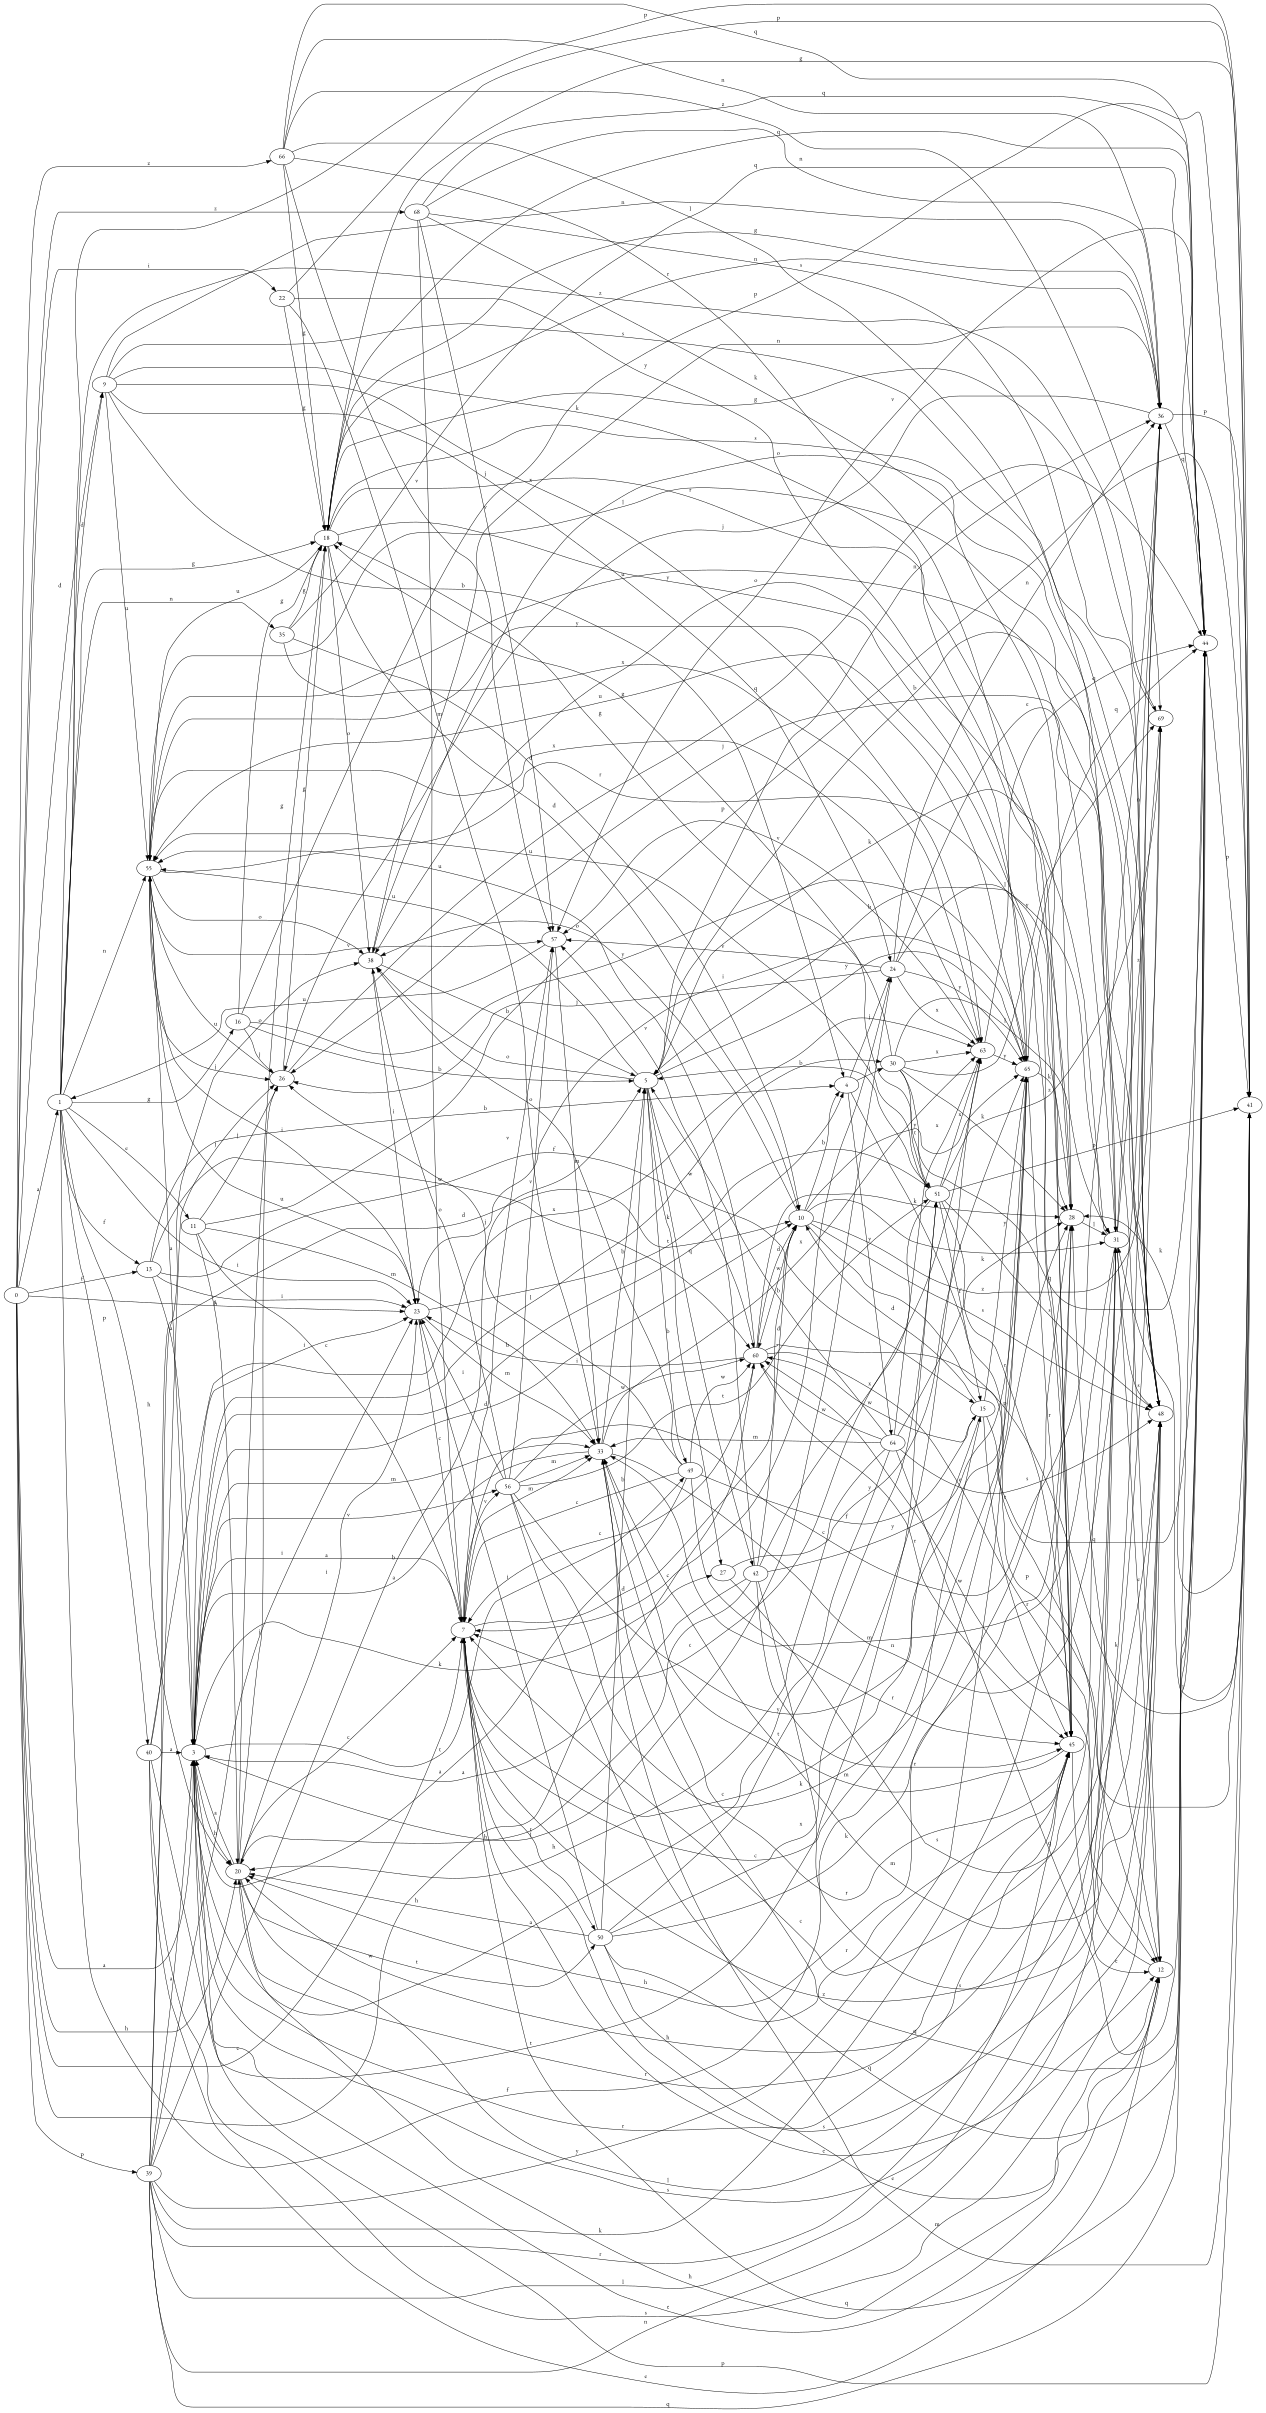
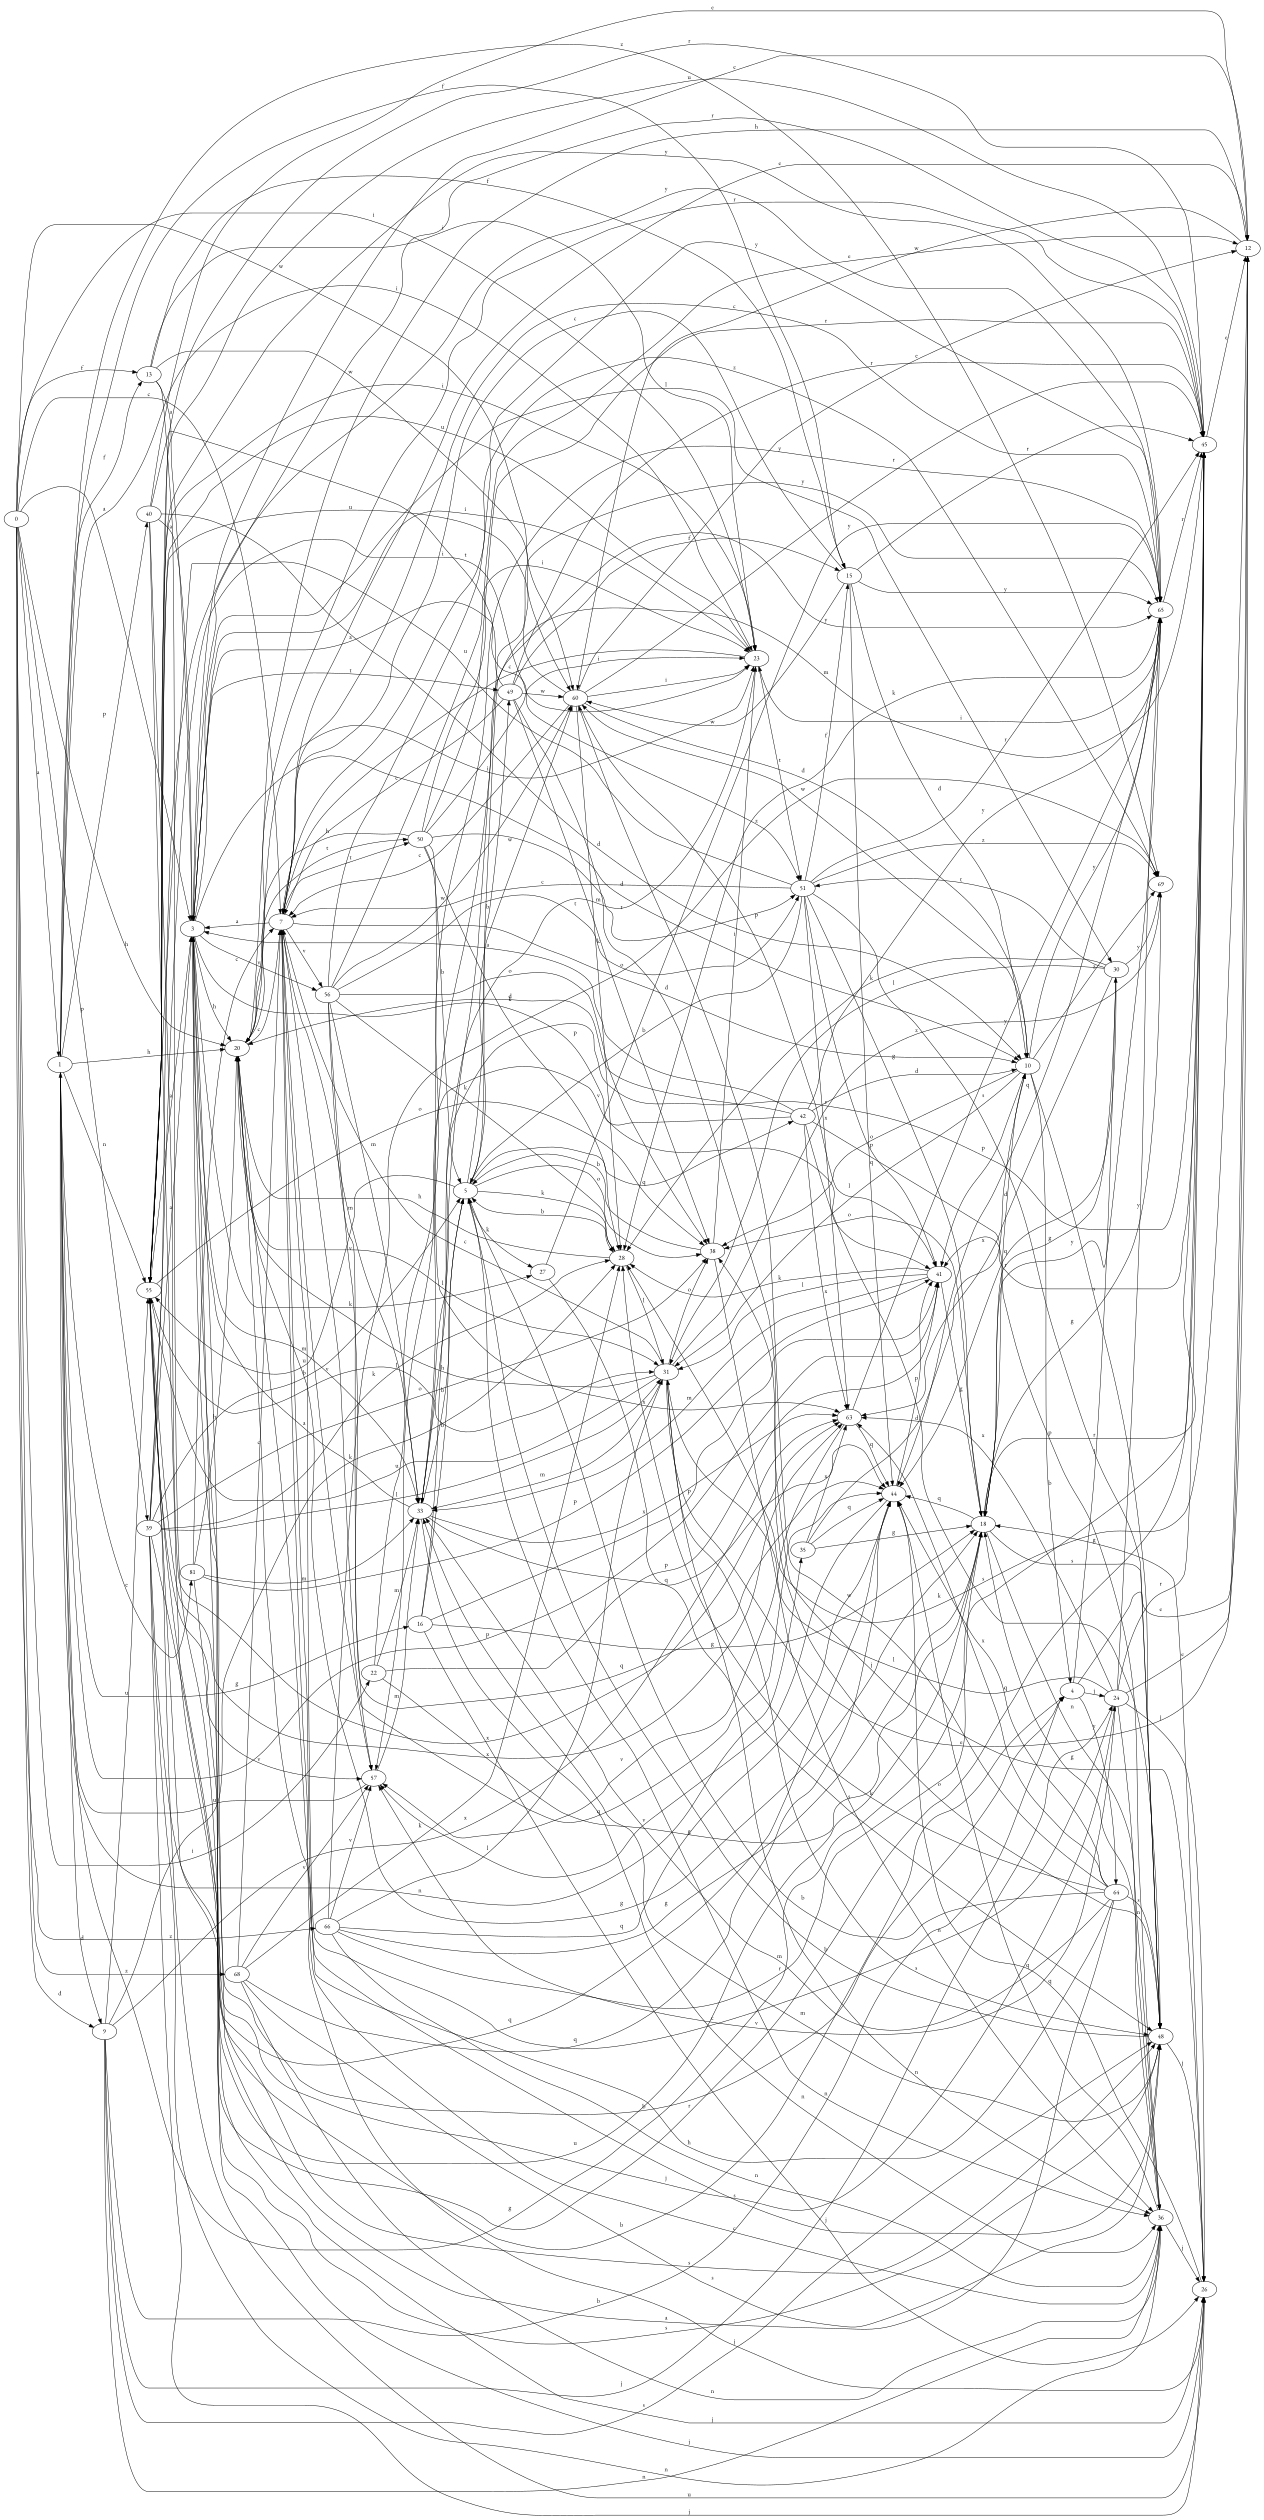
(193, 1226) -> (193, 1572)
none -> (1194, 1337)
(214, 1815) -> none
(486, 1837) -> (510, 996)
